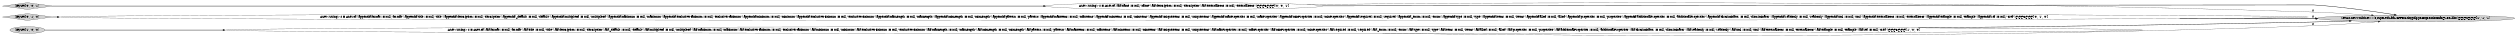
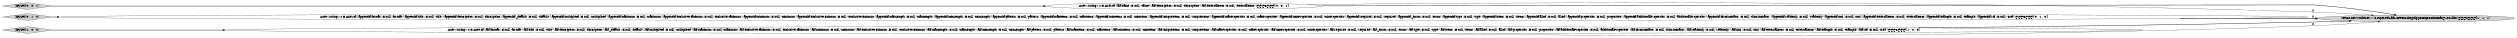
(27, 30) -> (27, 30)
